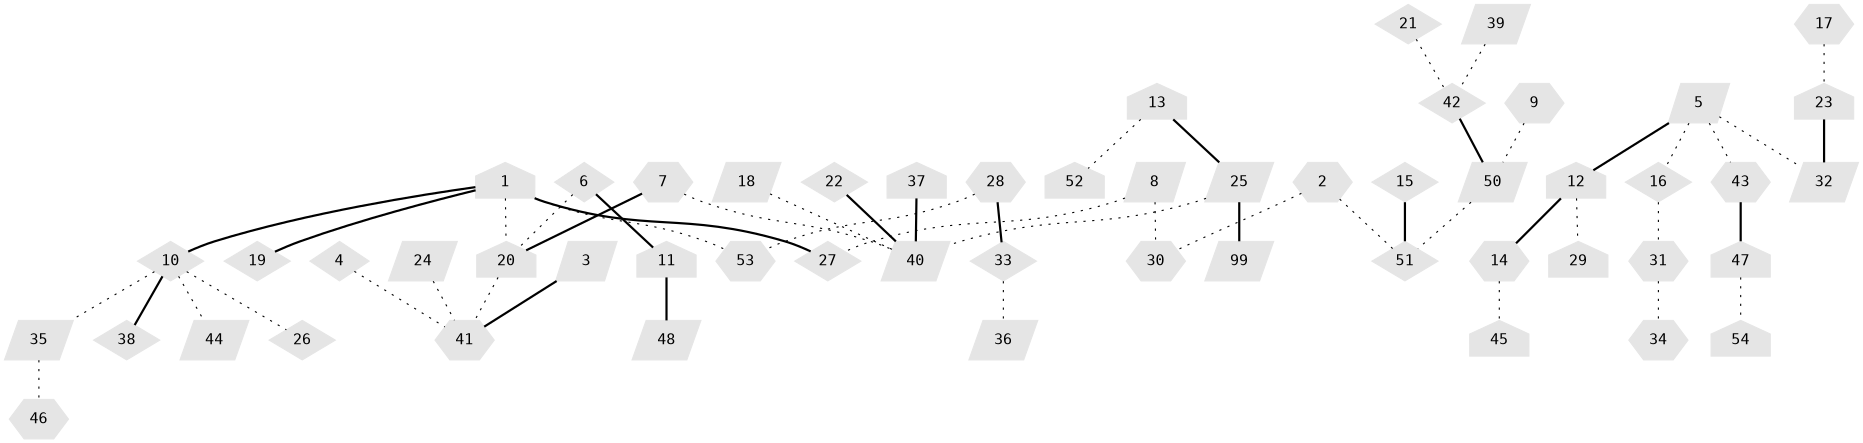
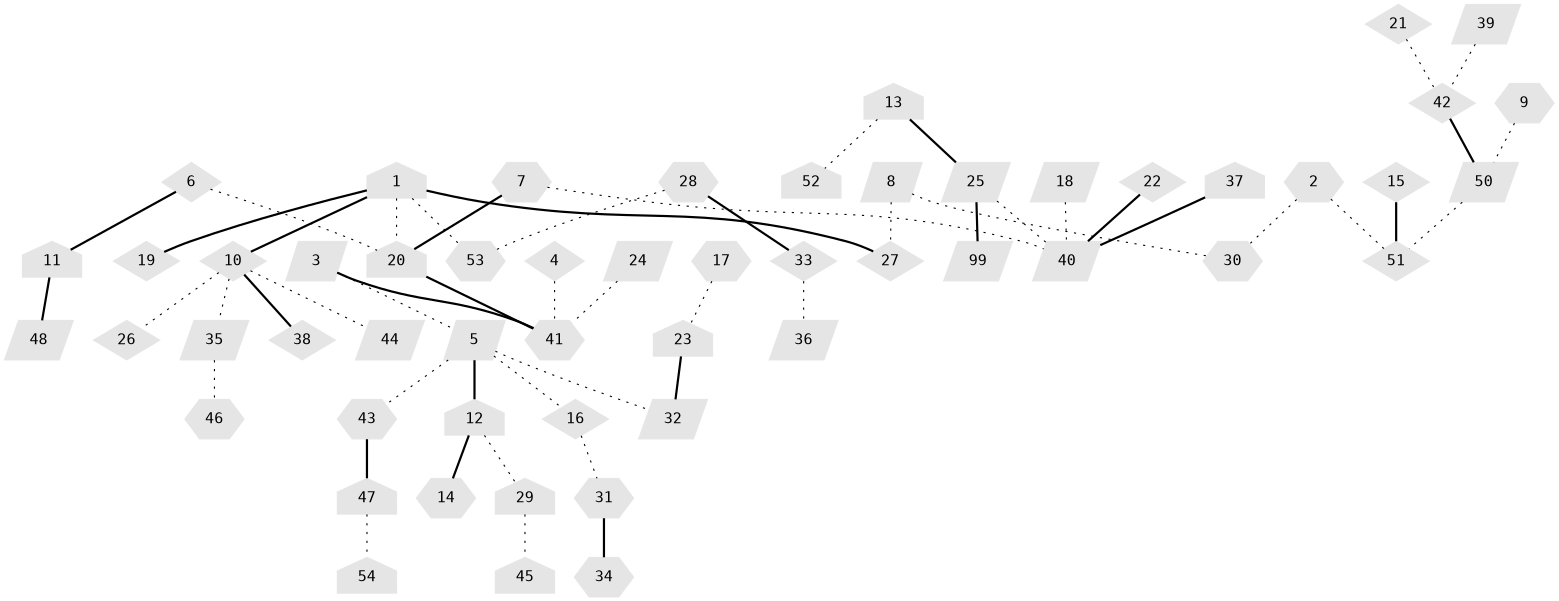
(486, 299) -> (480, 303)
none -> (395, 301)
(1499, 301) -> (525, 536)
(1658, 301) -> (604, 538)
